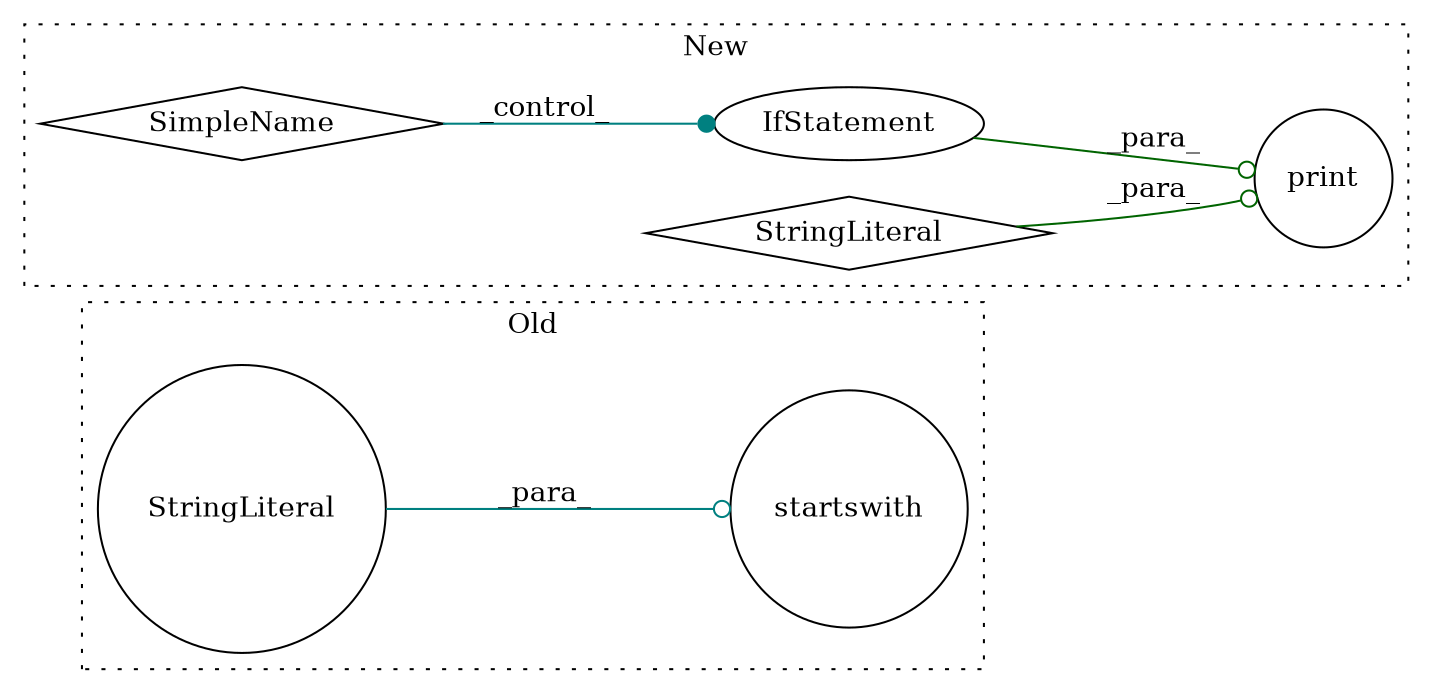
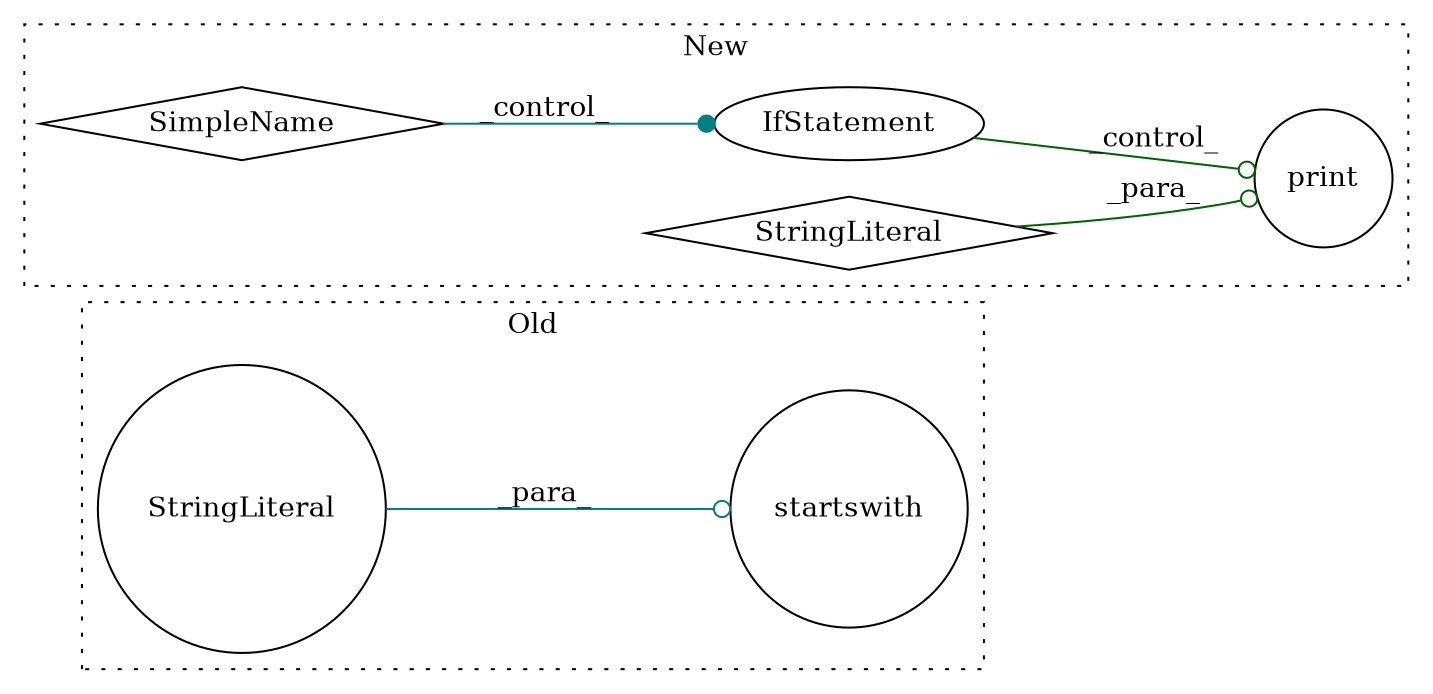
(1154, 139) -> (1154, 139)
